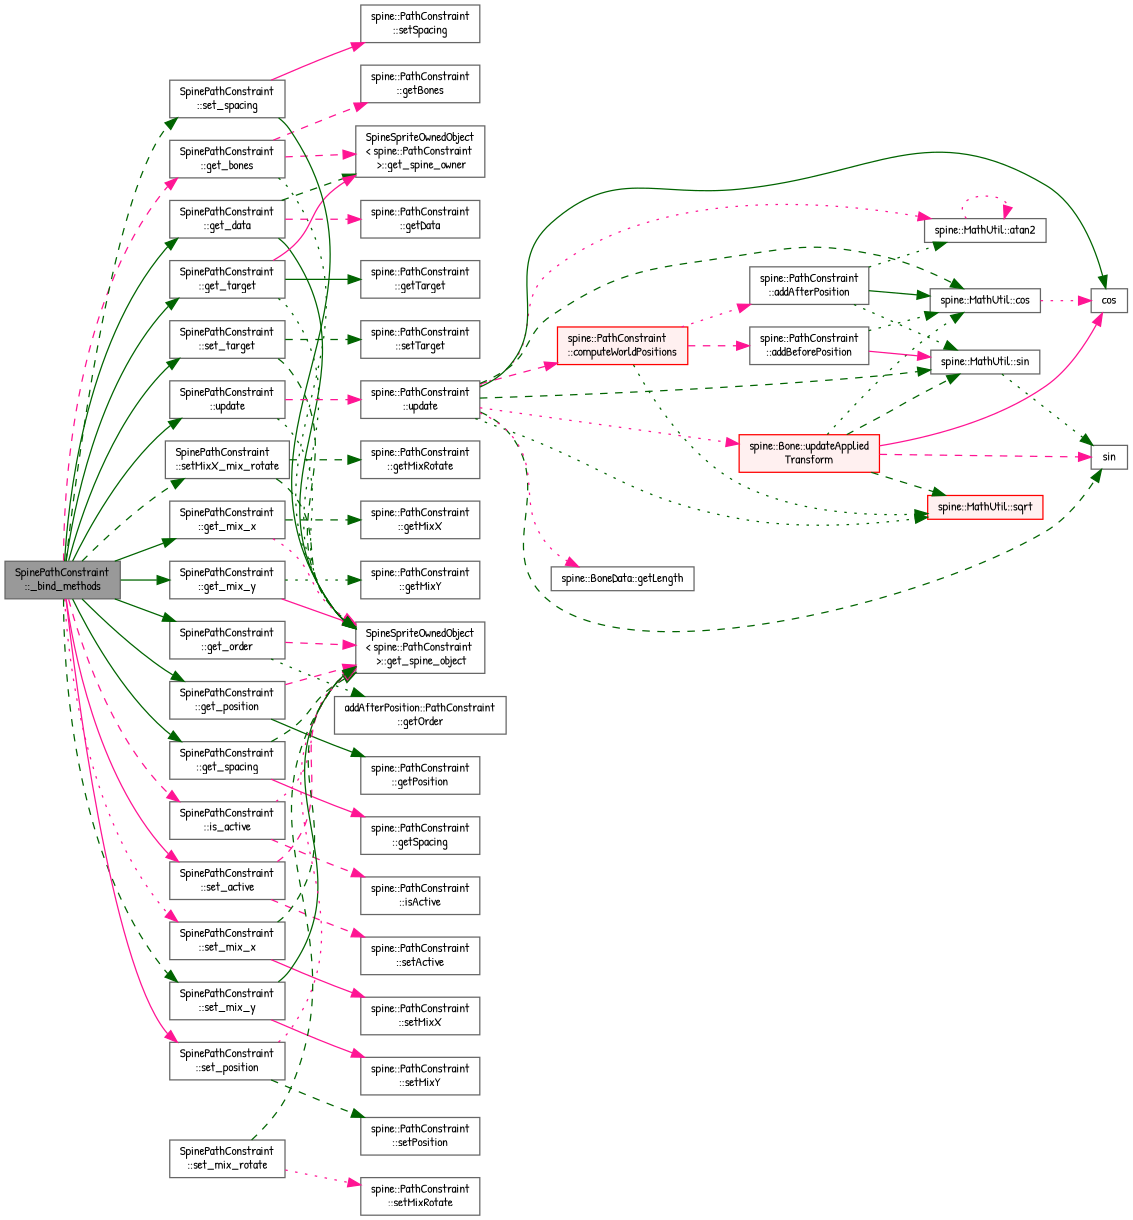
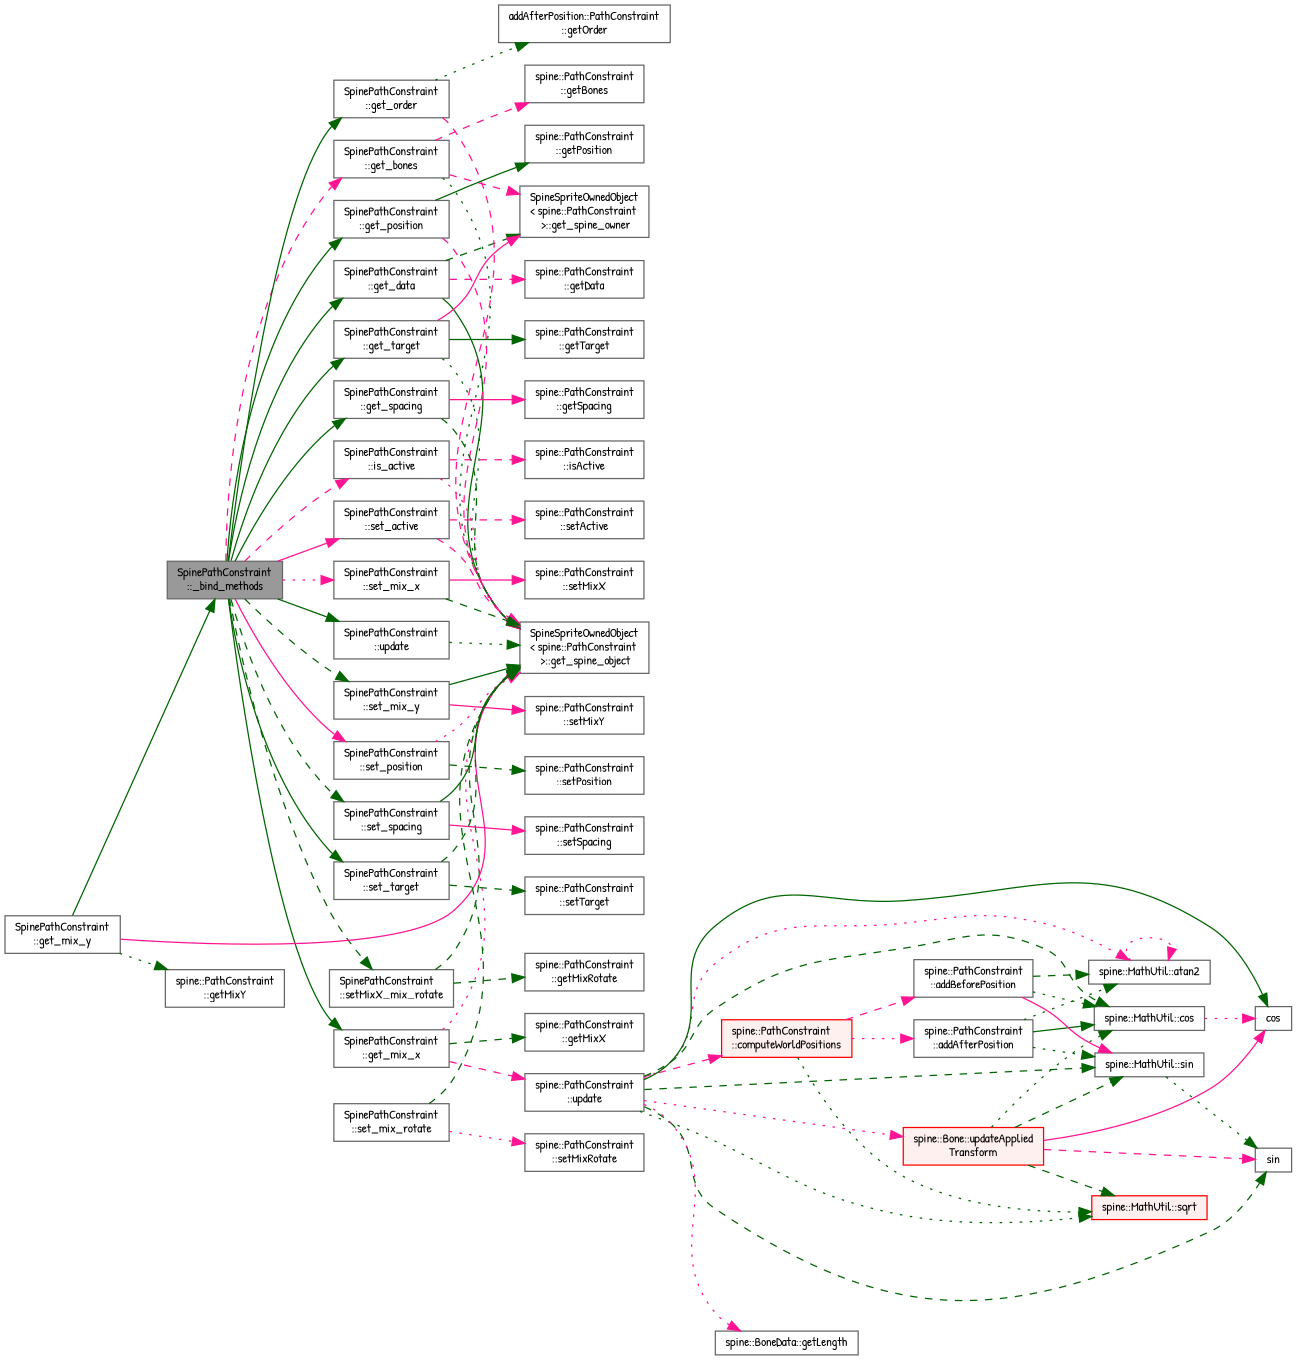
(326, 400) -> (481, 1069)
(139, 580) -> (141, 763)
none -> (1054, 976)
